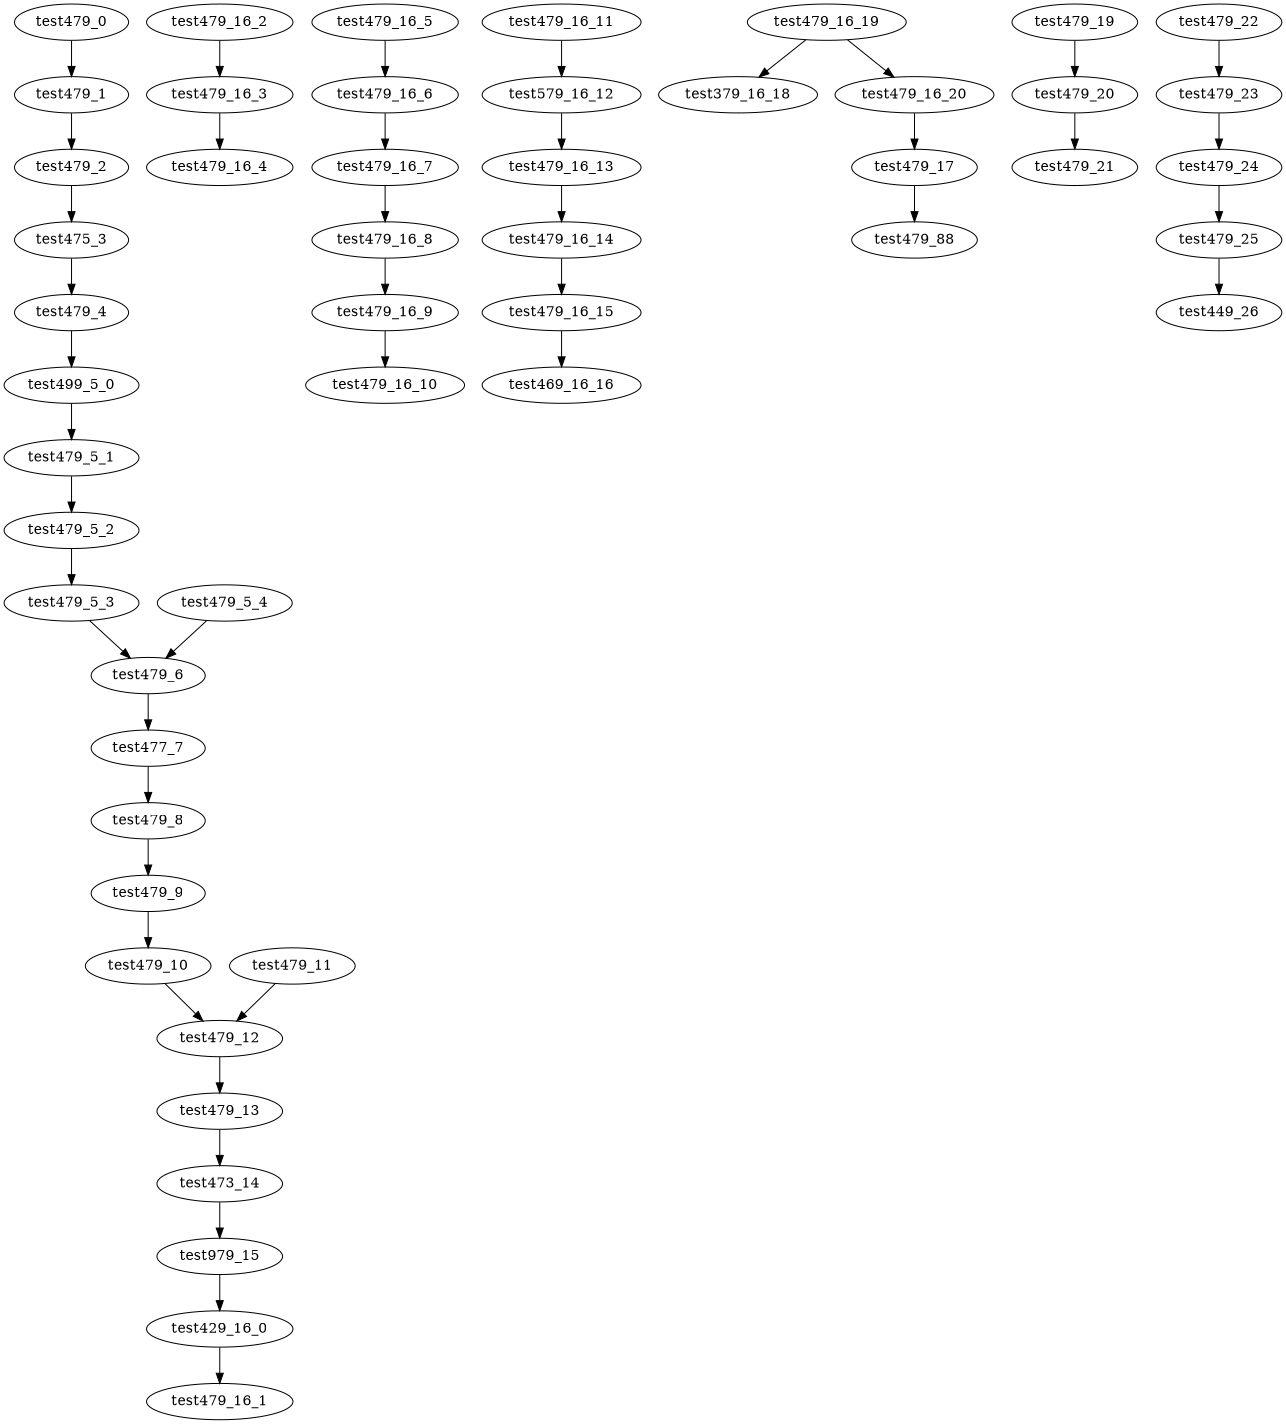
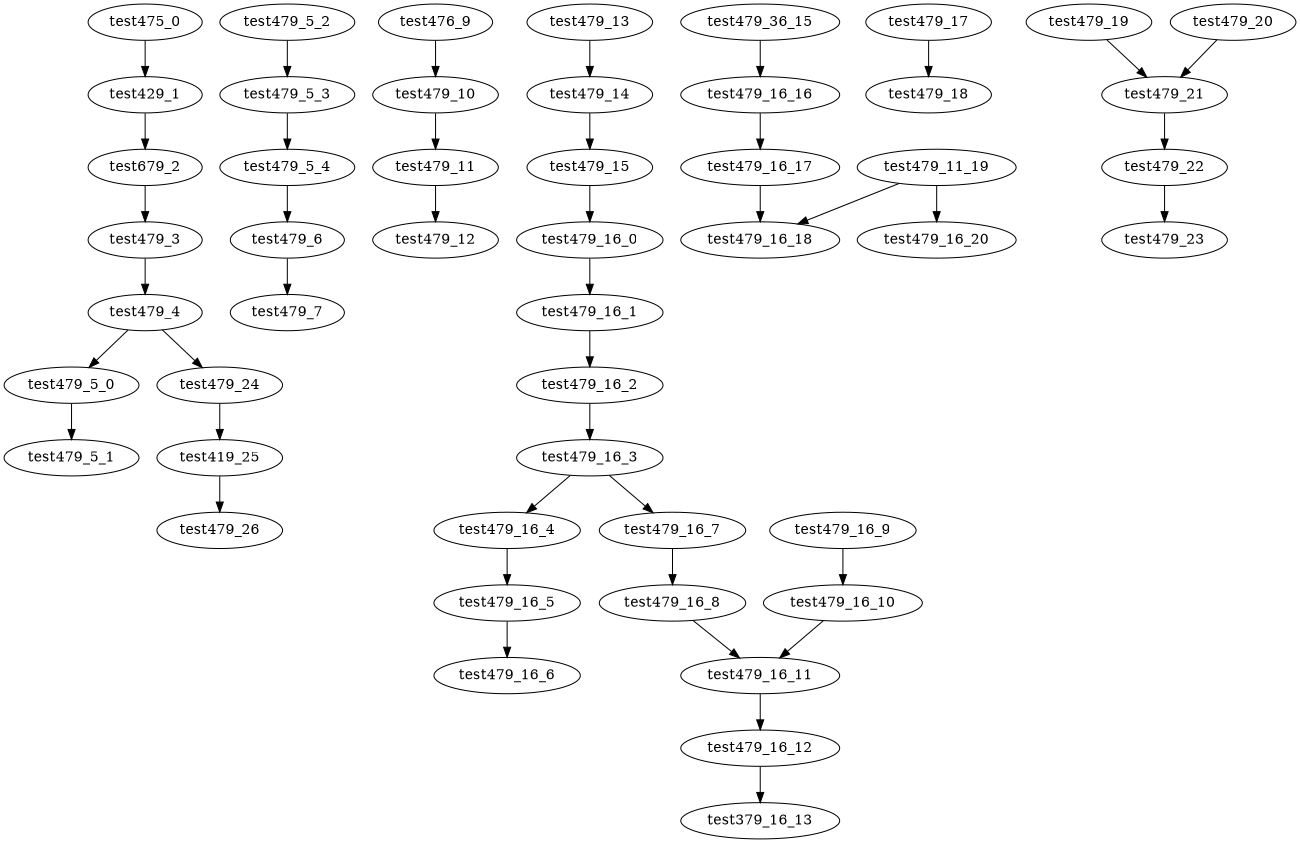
(72, 22) -> (145, 22)
(827, 22) -> (937, 167)
(1075, 54) -> (1123, 55)
(72, 95) -> (145, 95)
(562, 95) -> (760, 748)
(738, 95) -> (760, 240)
(385, 126) -> (627, 491)
(914, 126) -> none
none -> (1165, 126)
(1219, 126) -> (179, 345)
(72, 167) -> (145, 167)
(562, 167) -> (760, 821)
none -> (760, 167)
(72, 240) -> (145, 240)
(562, 240) -> none
(914, 240) -> (929, 95)
(1219, 240) -> (220, 458)
(385, 271) -> (712, 636)
(562, 313) -> (760, 22)
(1219, 313) -> (220, 530)
none -> (590, 344)
(72, 385) -> (72, 385)
(562, 385) -> (760, 95)
(72, 489) -> none
none -> (507, 562)
(106, 636) -> (287, 126)
none -> (805, 636)
(148, 748) -> (287, 313)
(148, 821) -> none
(148, 893) -> (436, 22)
(180, 999) -> (436, 126)
(220, 1070) -> none
(220, 1184) -> (590, 95)
(220, 1256) -> (590, 167)
(220, 1329) -> (590, 240)
